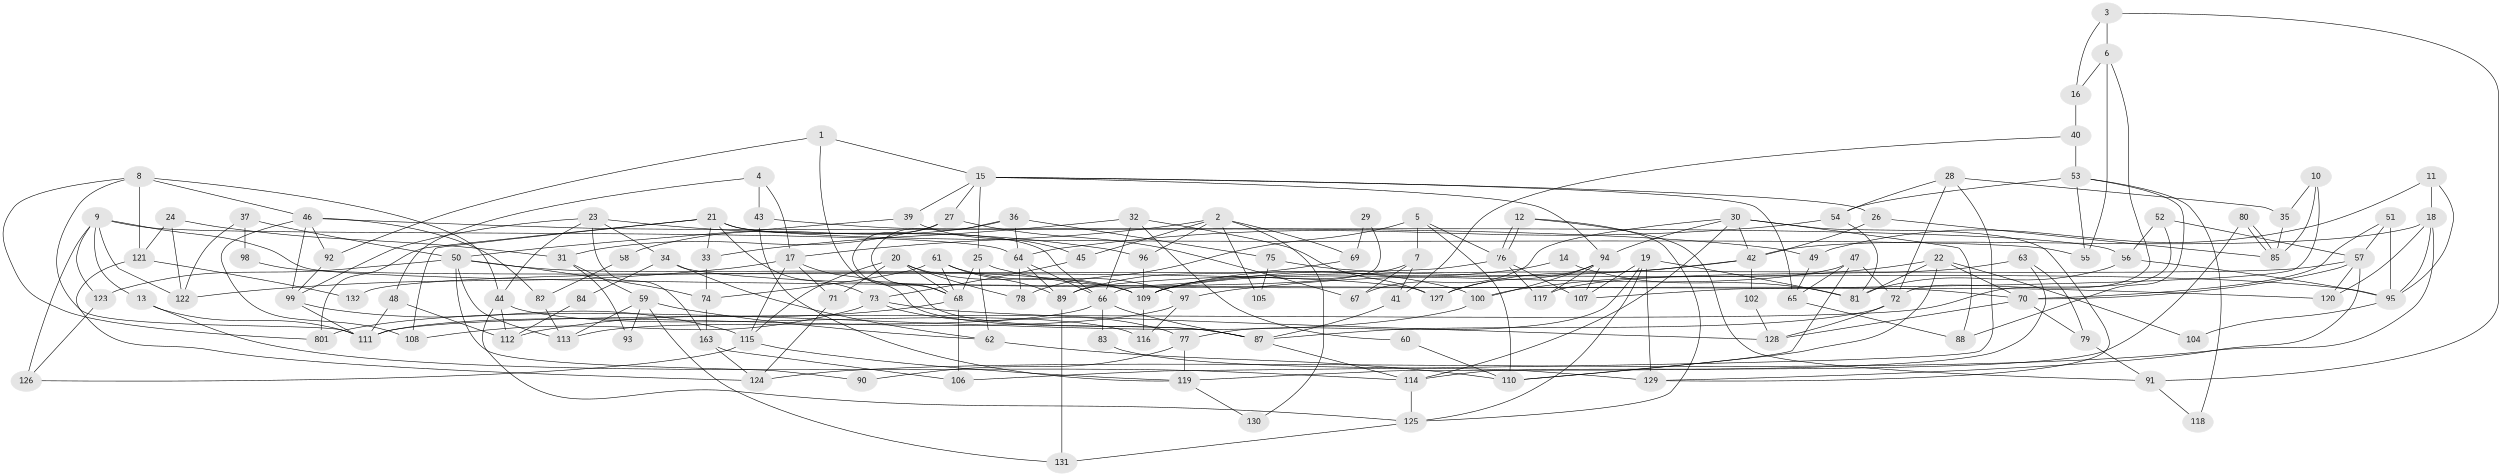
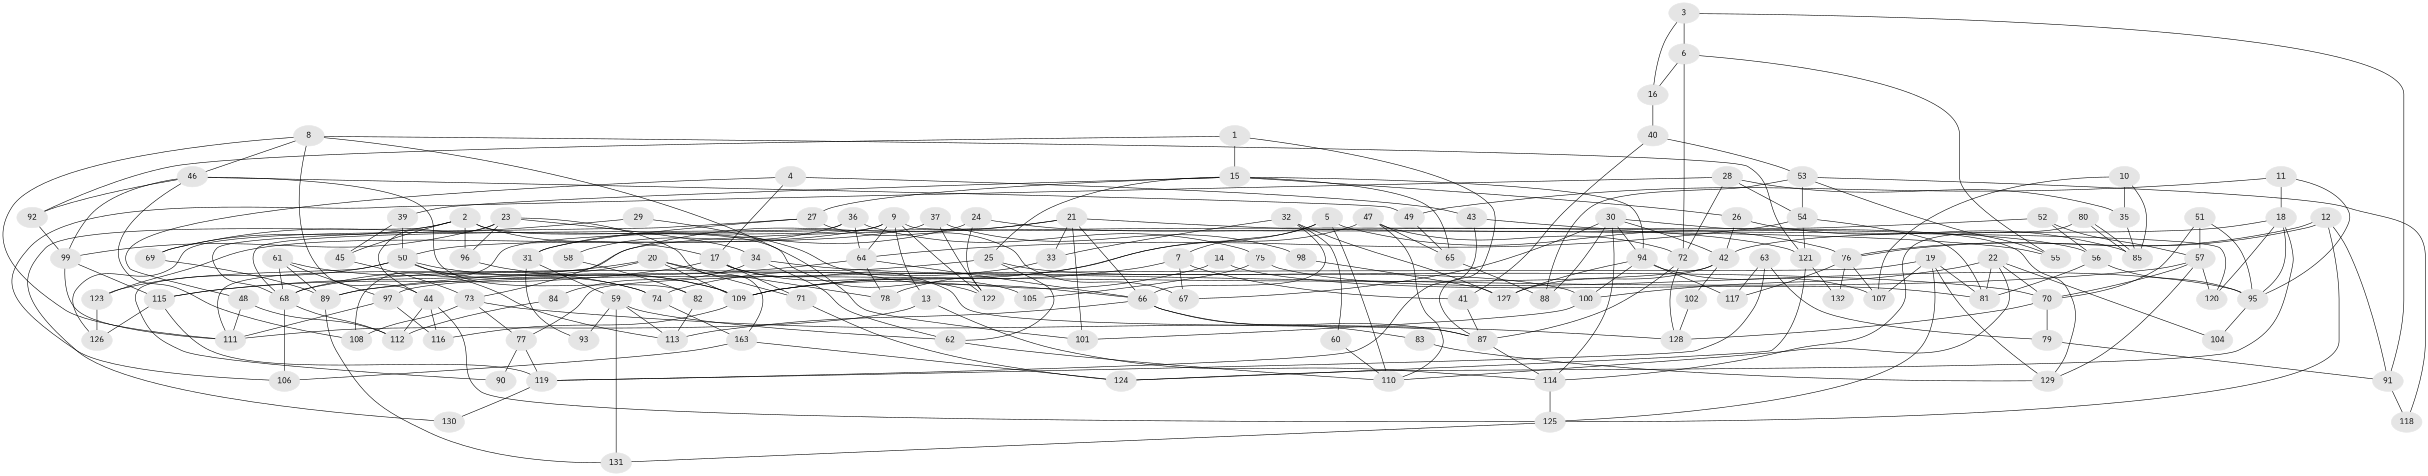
none -> (1804, 238)
(322, 340) -> (1083, 340)
